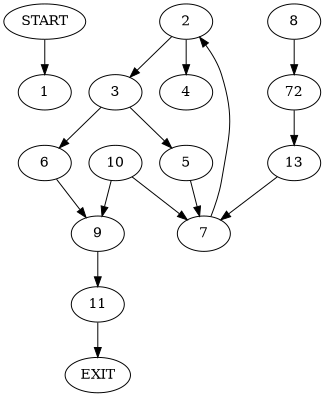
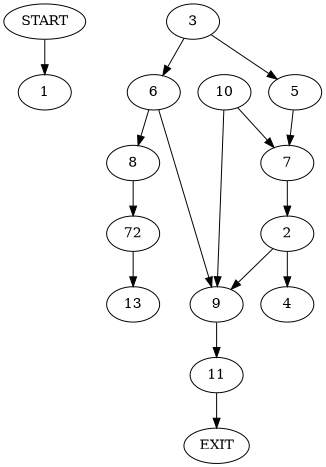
(154, 53) -> (256, 266)
none -> (145, 123)
(253, 195) -> none
